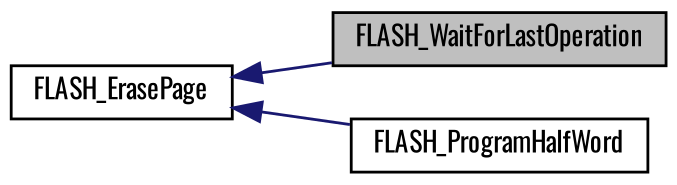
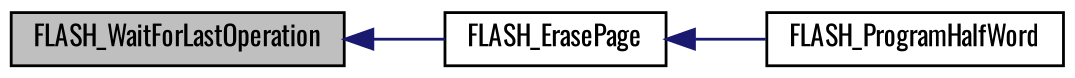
(297, 68) -> (409, 39)
